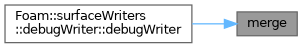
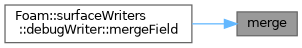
(98, 24) -> (98, 24)
